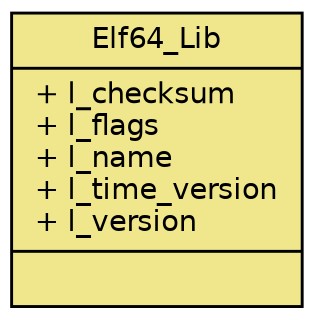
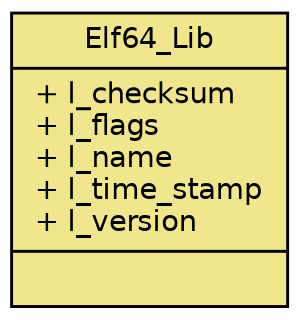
(157, 190) -> (150, 190)
